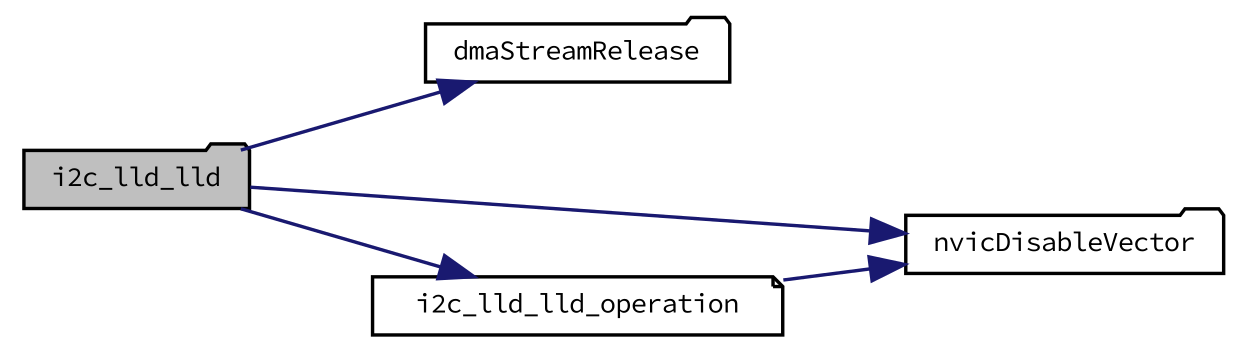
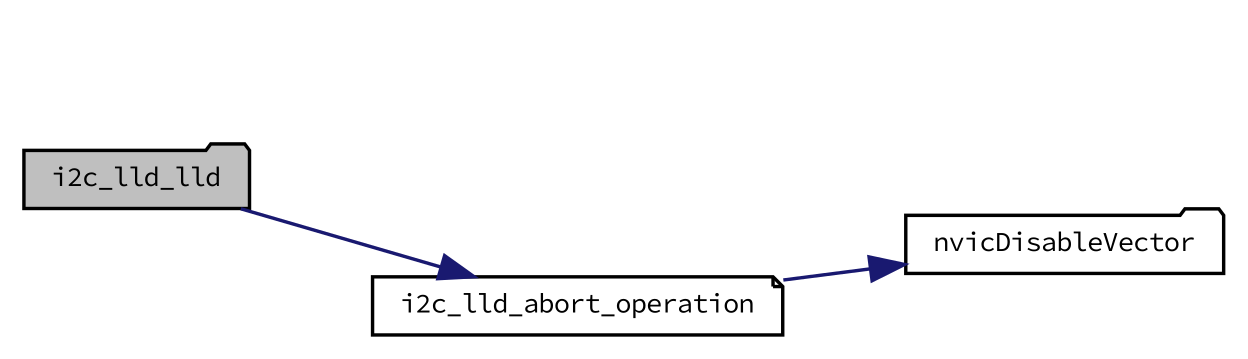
(578, 53) -> none
(560, 209) -> none
(578, 306) -> (578, 306)
